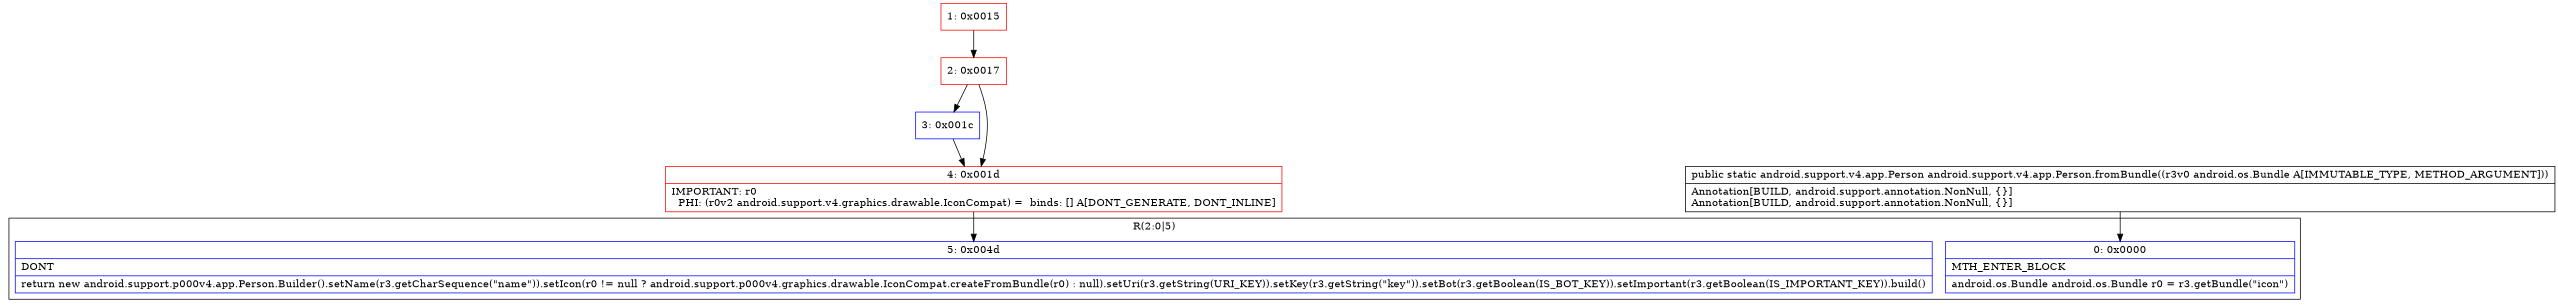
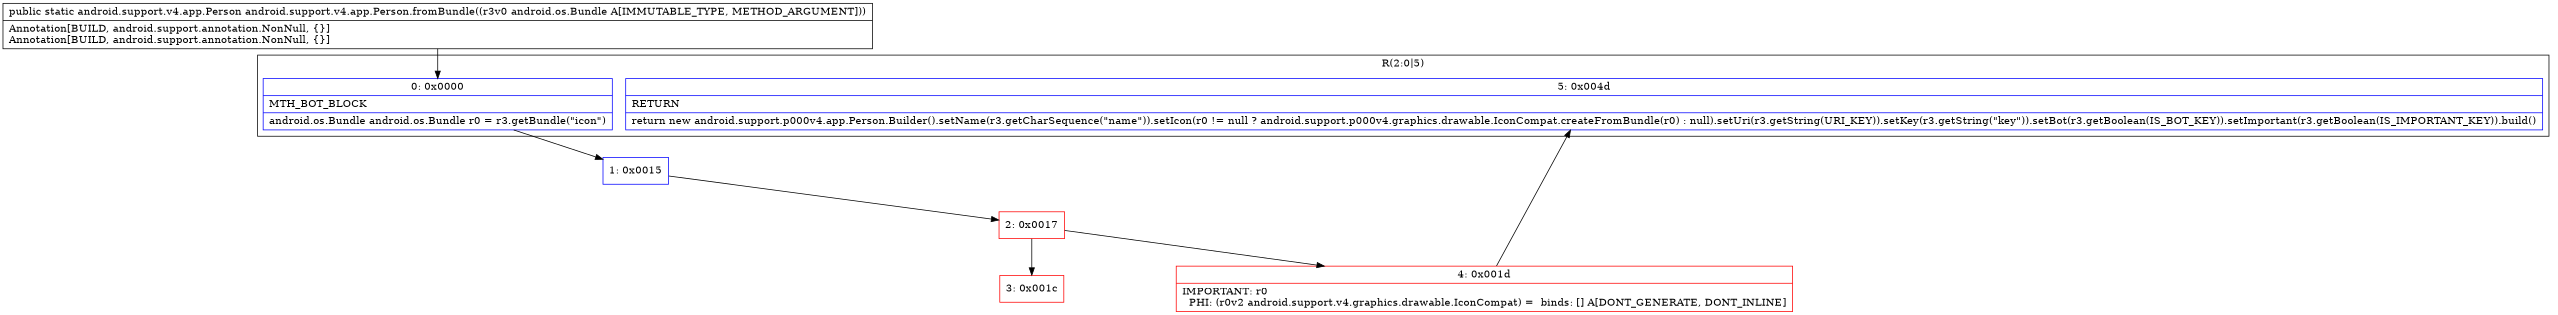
(974, 17) -> (636, 171)
(948, 125) -> (1032, 289)
none -> (555, 143)
(957, 149) -> none
(38, 267) -> (656, 104)
(2009, 267) -> (318, 104)
